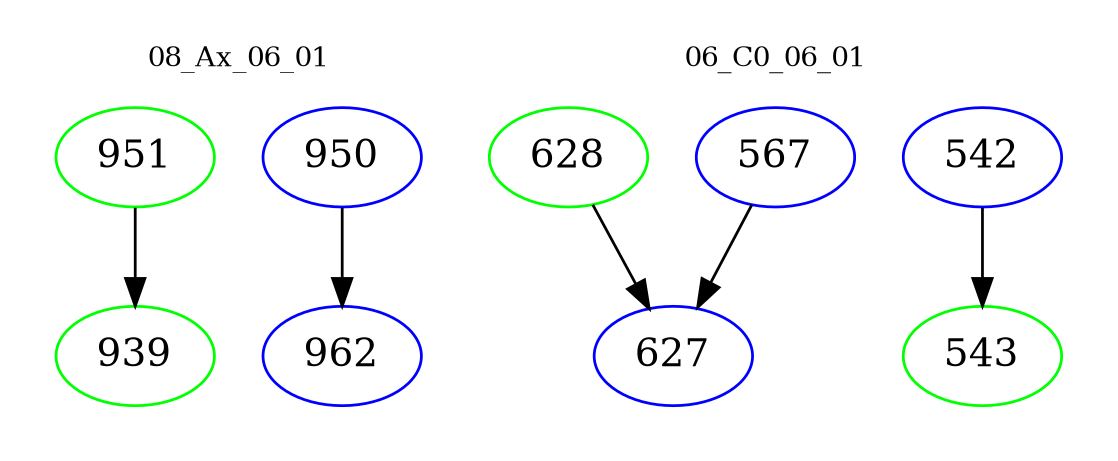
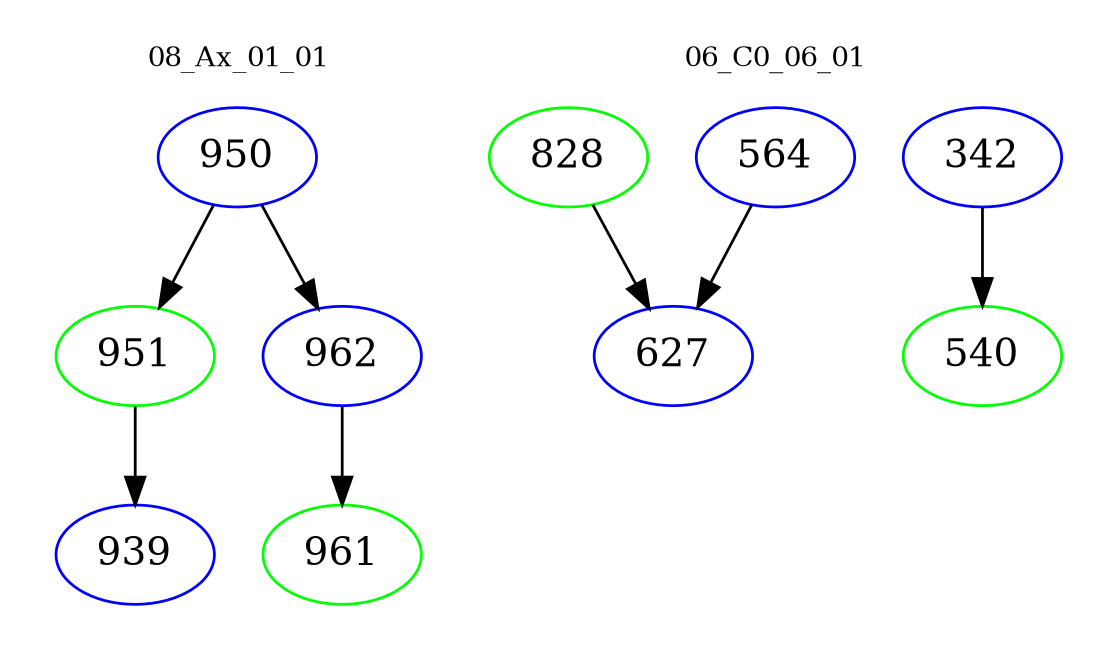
(239, 59) -> (239, 59)
(569, 157) -> (569, 157)
(775, 157) -> (775, 157)
(982, 157) -> (982, 157)
none -> (193, 244)
(135, 356) -> (135, 555)
(982, 356) -> (982, 356)
none -> (342, 555)
